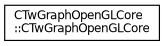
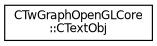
(82, 23) -> (79, 23)
